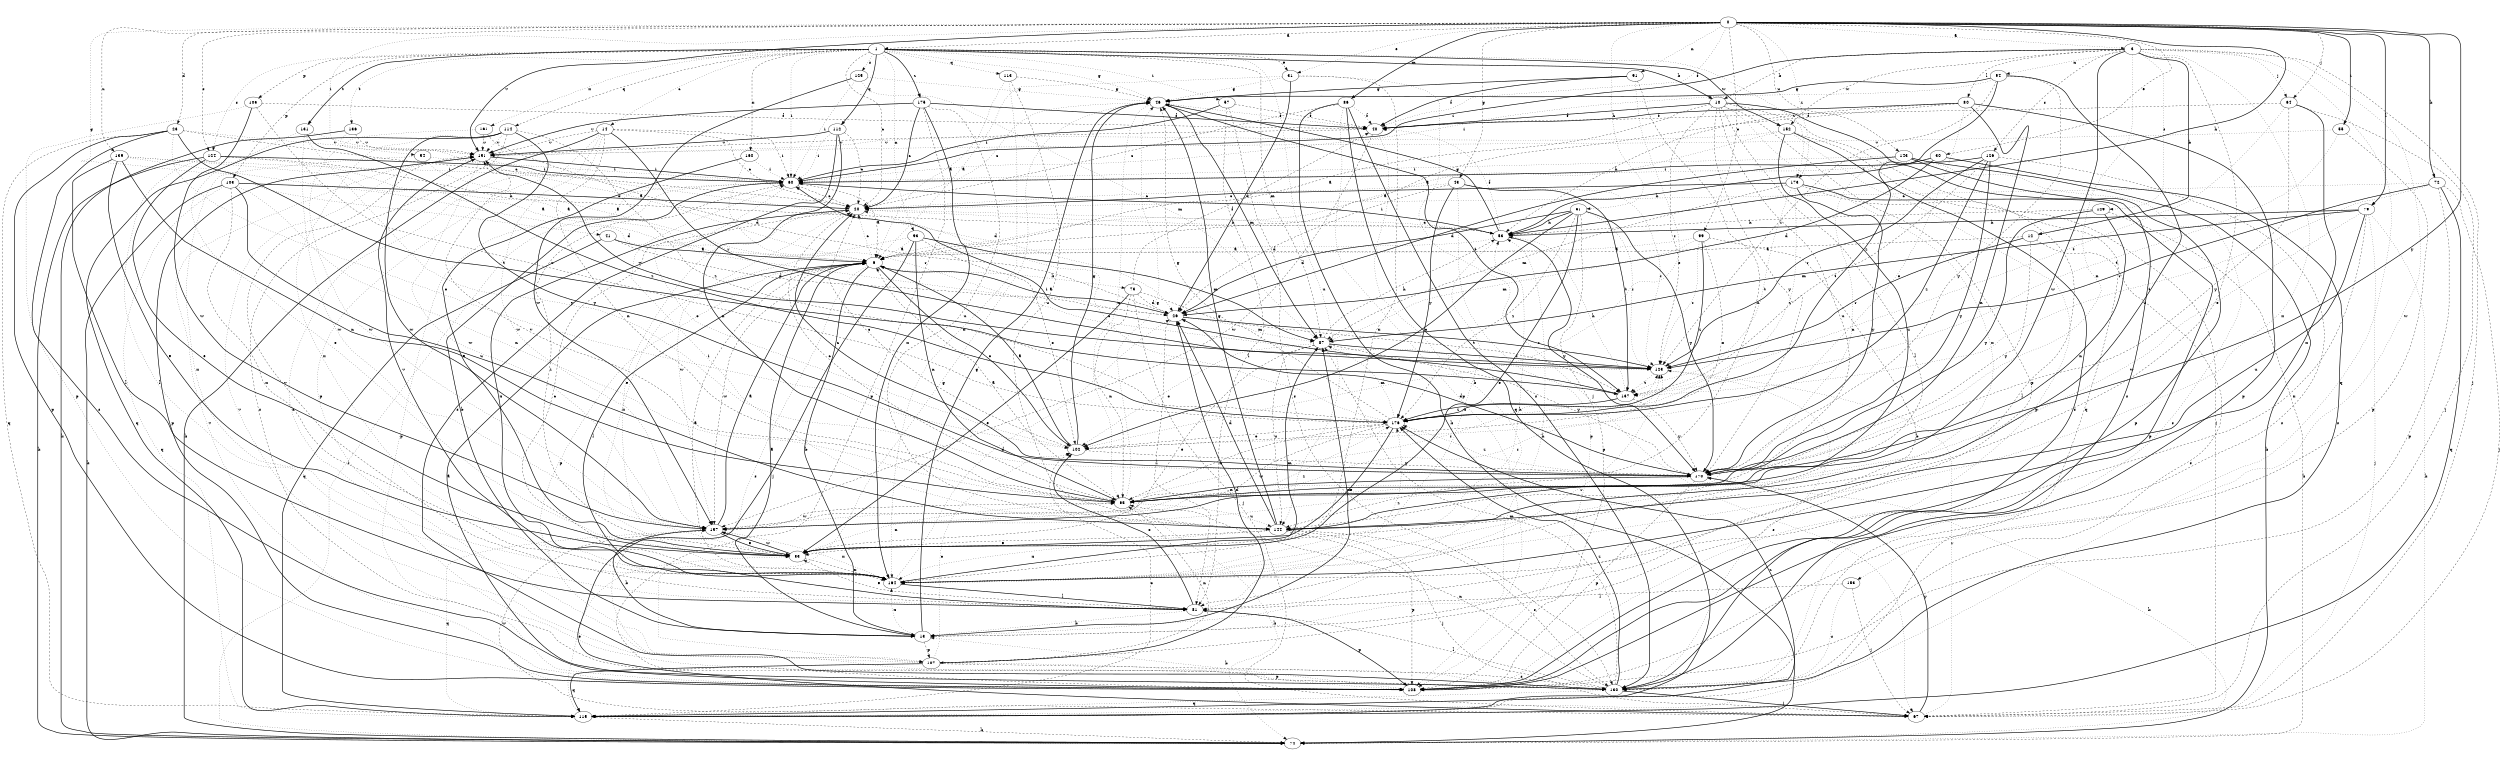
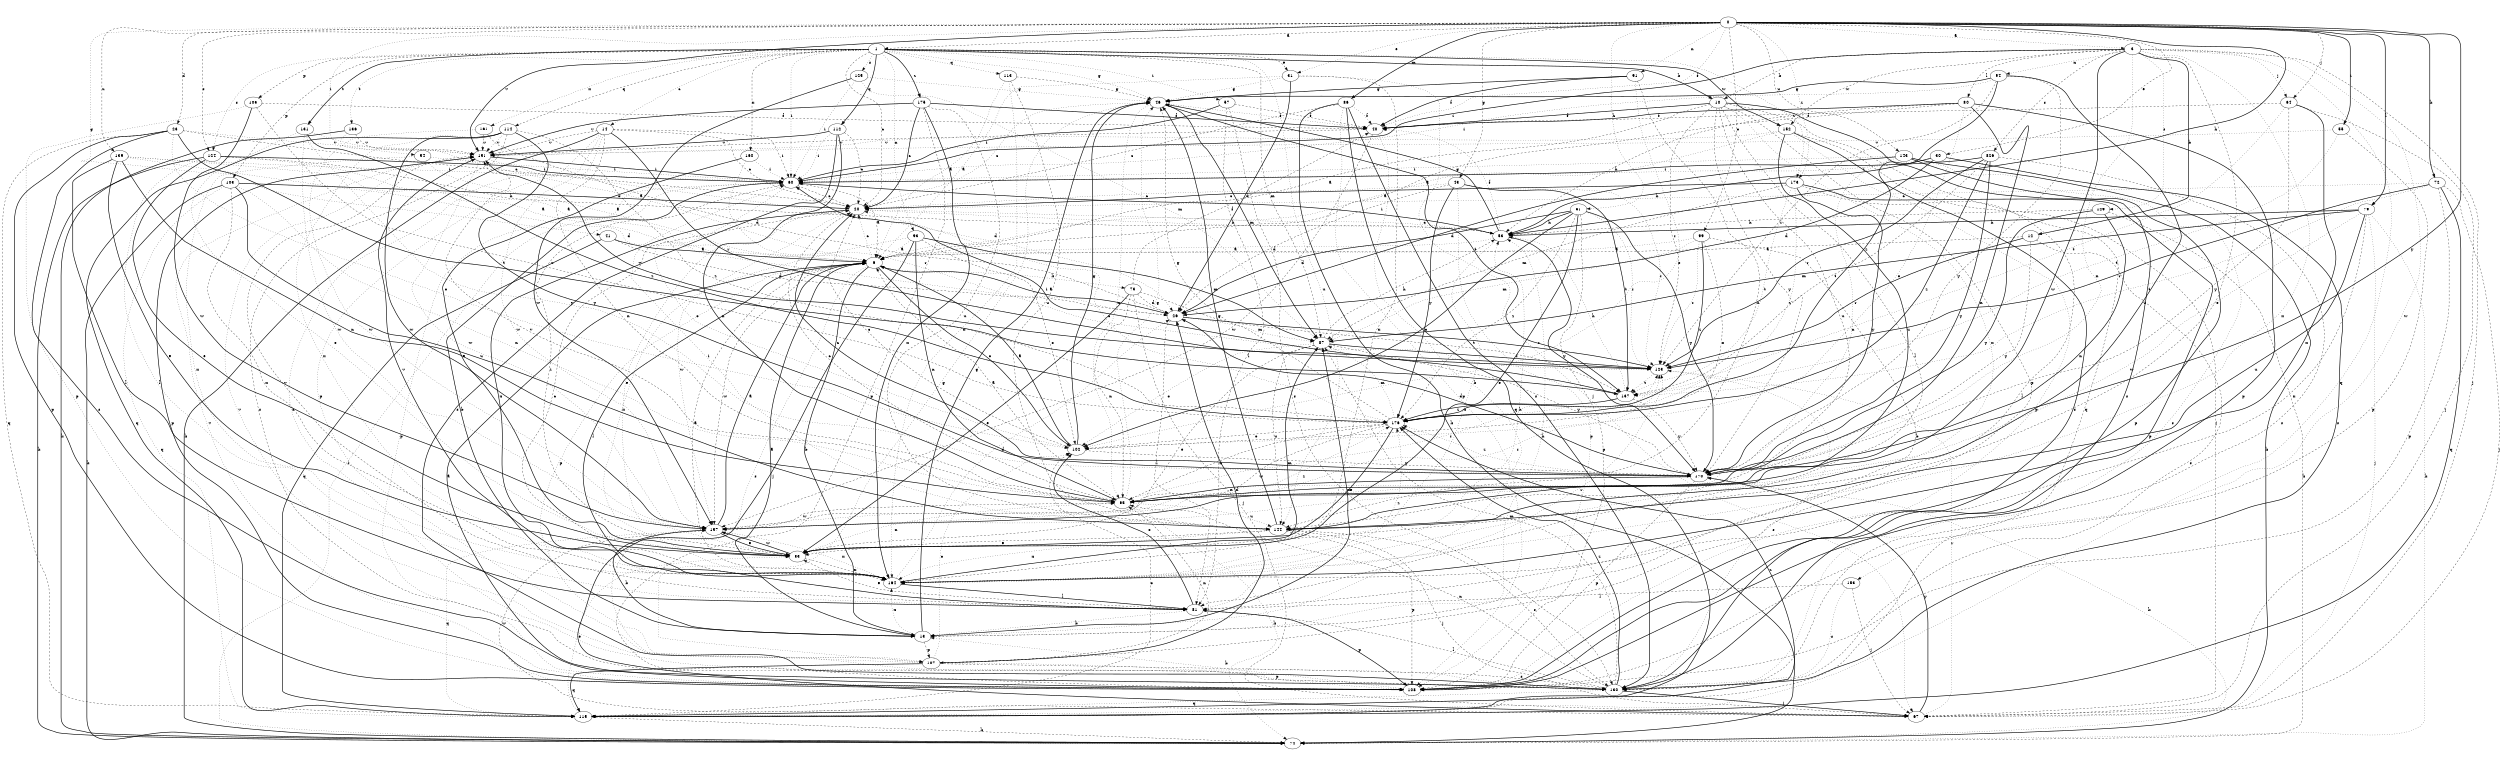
(1990, 156) -> (1990, 156)
(1227, 425) -> none
